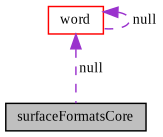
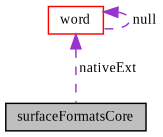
(90, 69) -> (107, 69)
